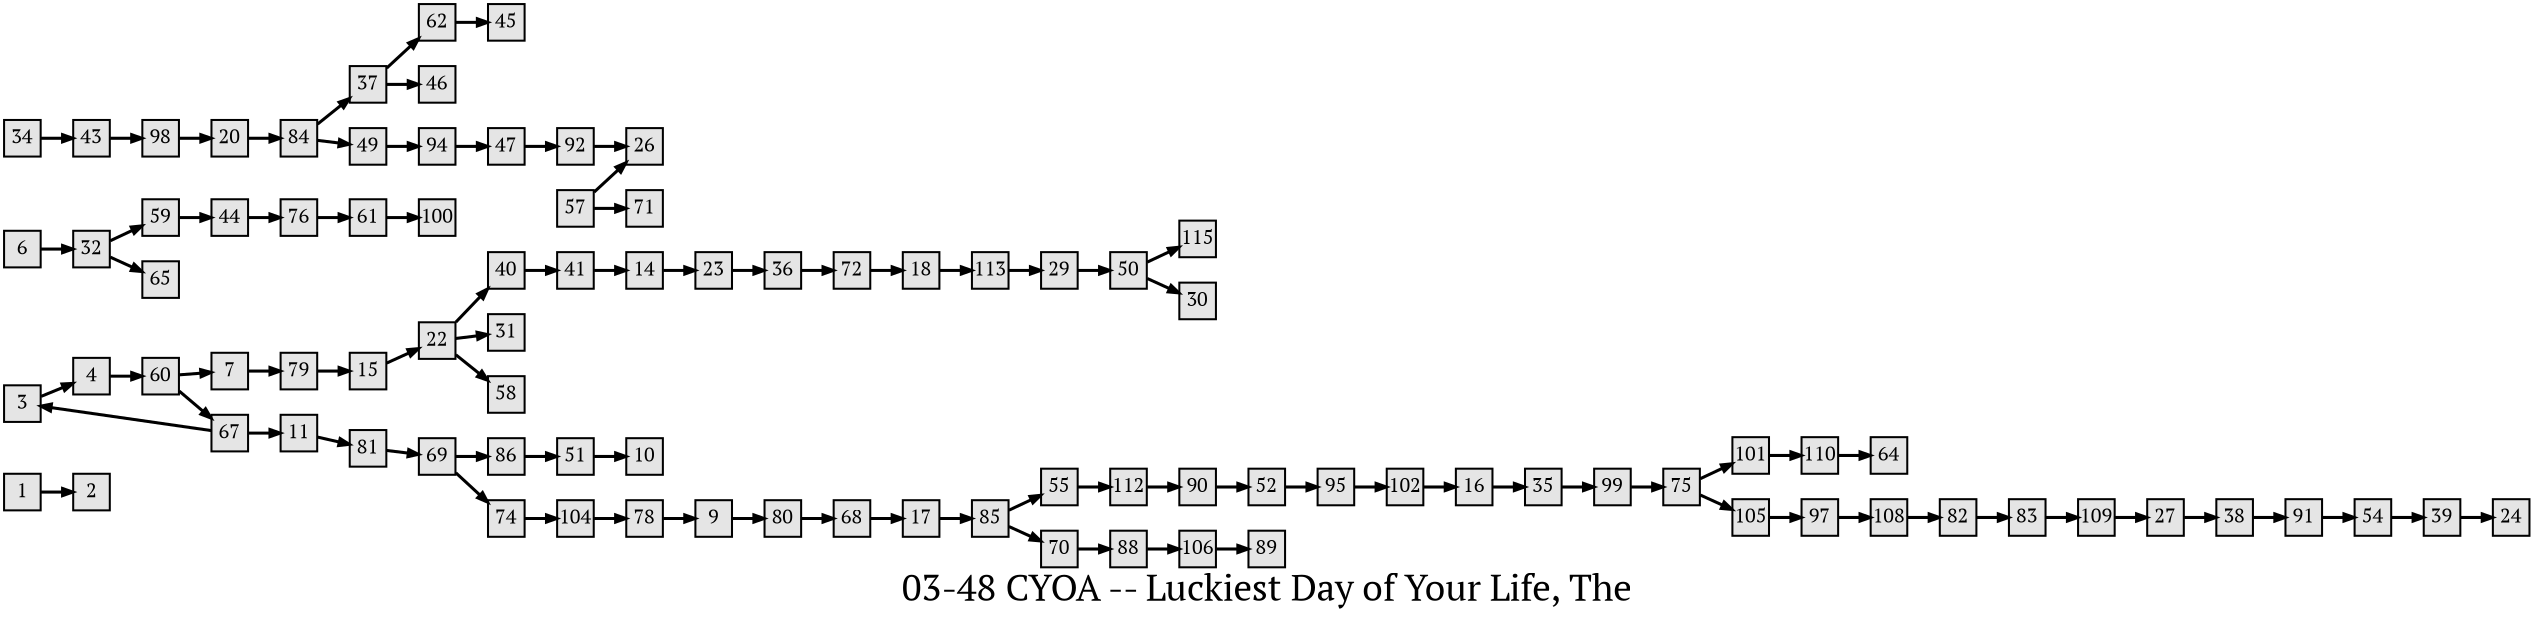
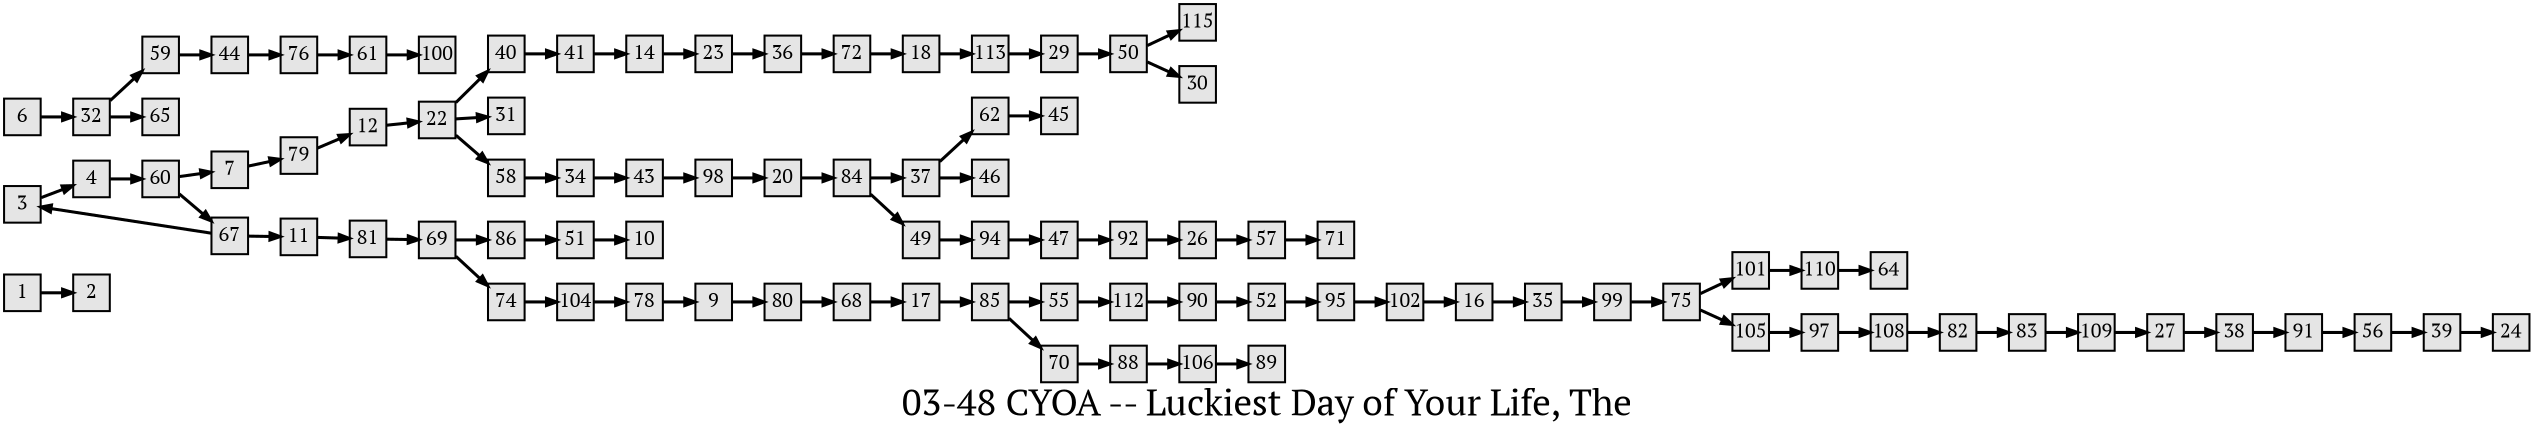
none -> (536, 178)
(606, 181) -> (1227, 240)
(368, 371) -> (368, 127)
(2373, 517) -> (2373, 332)
